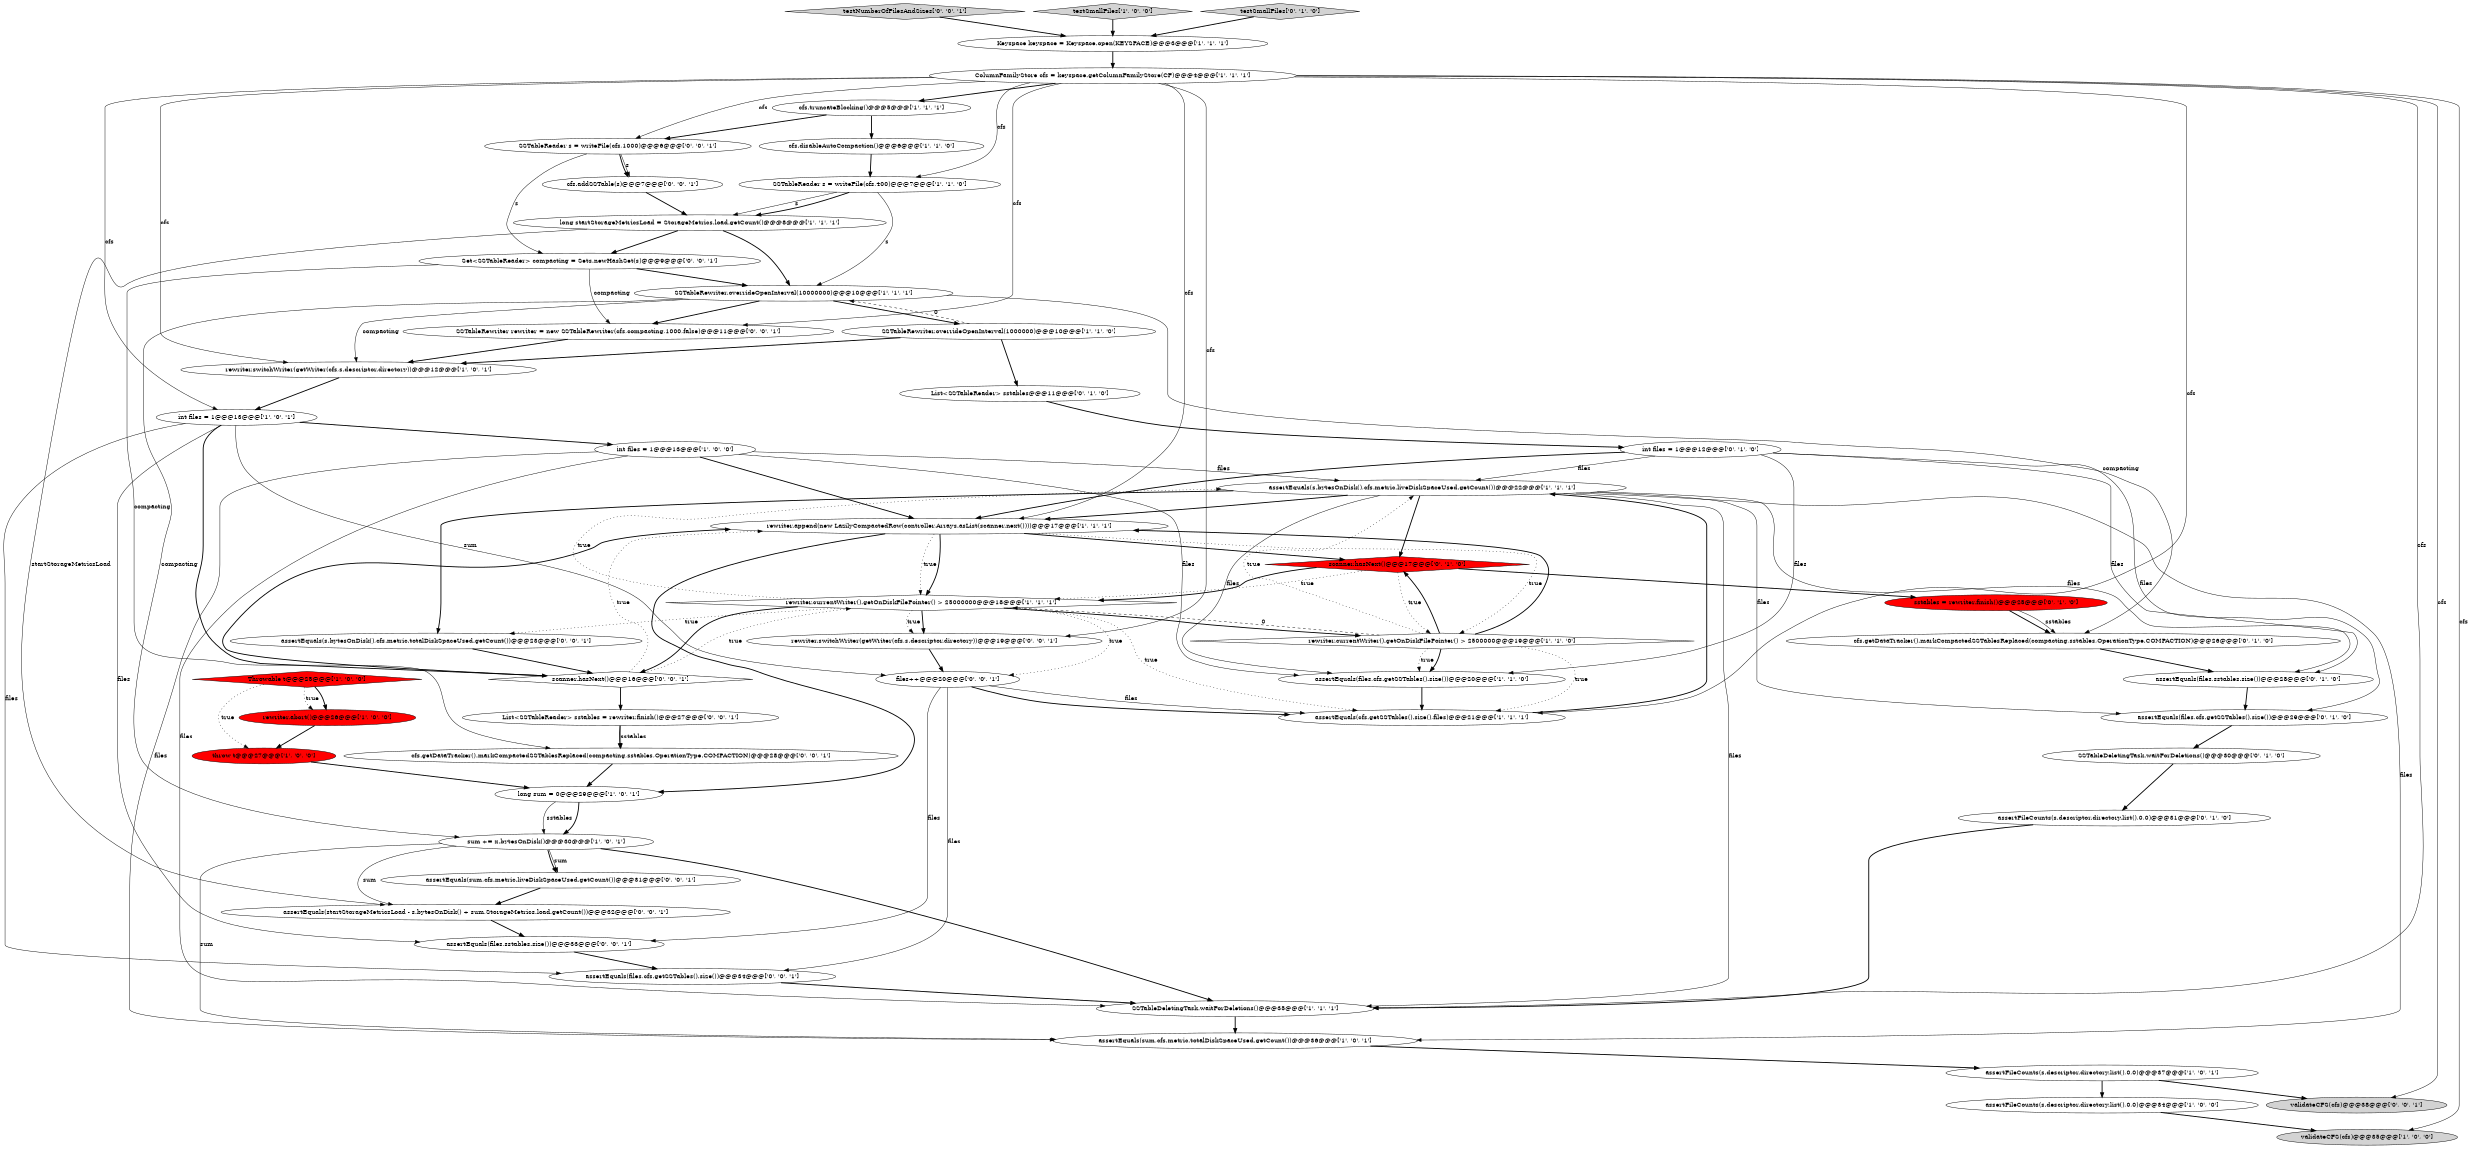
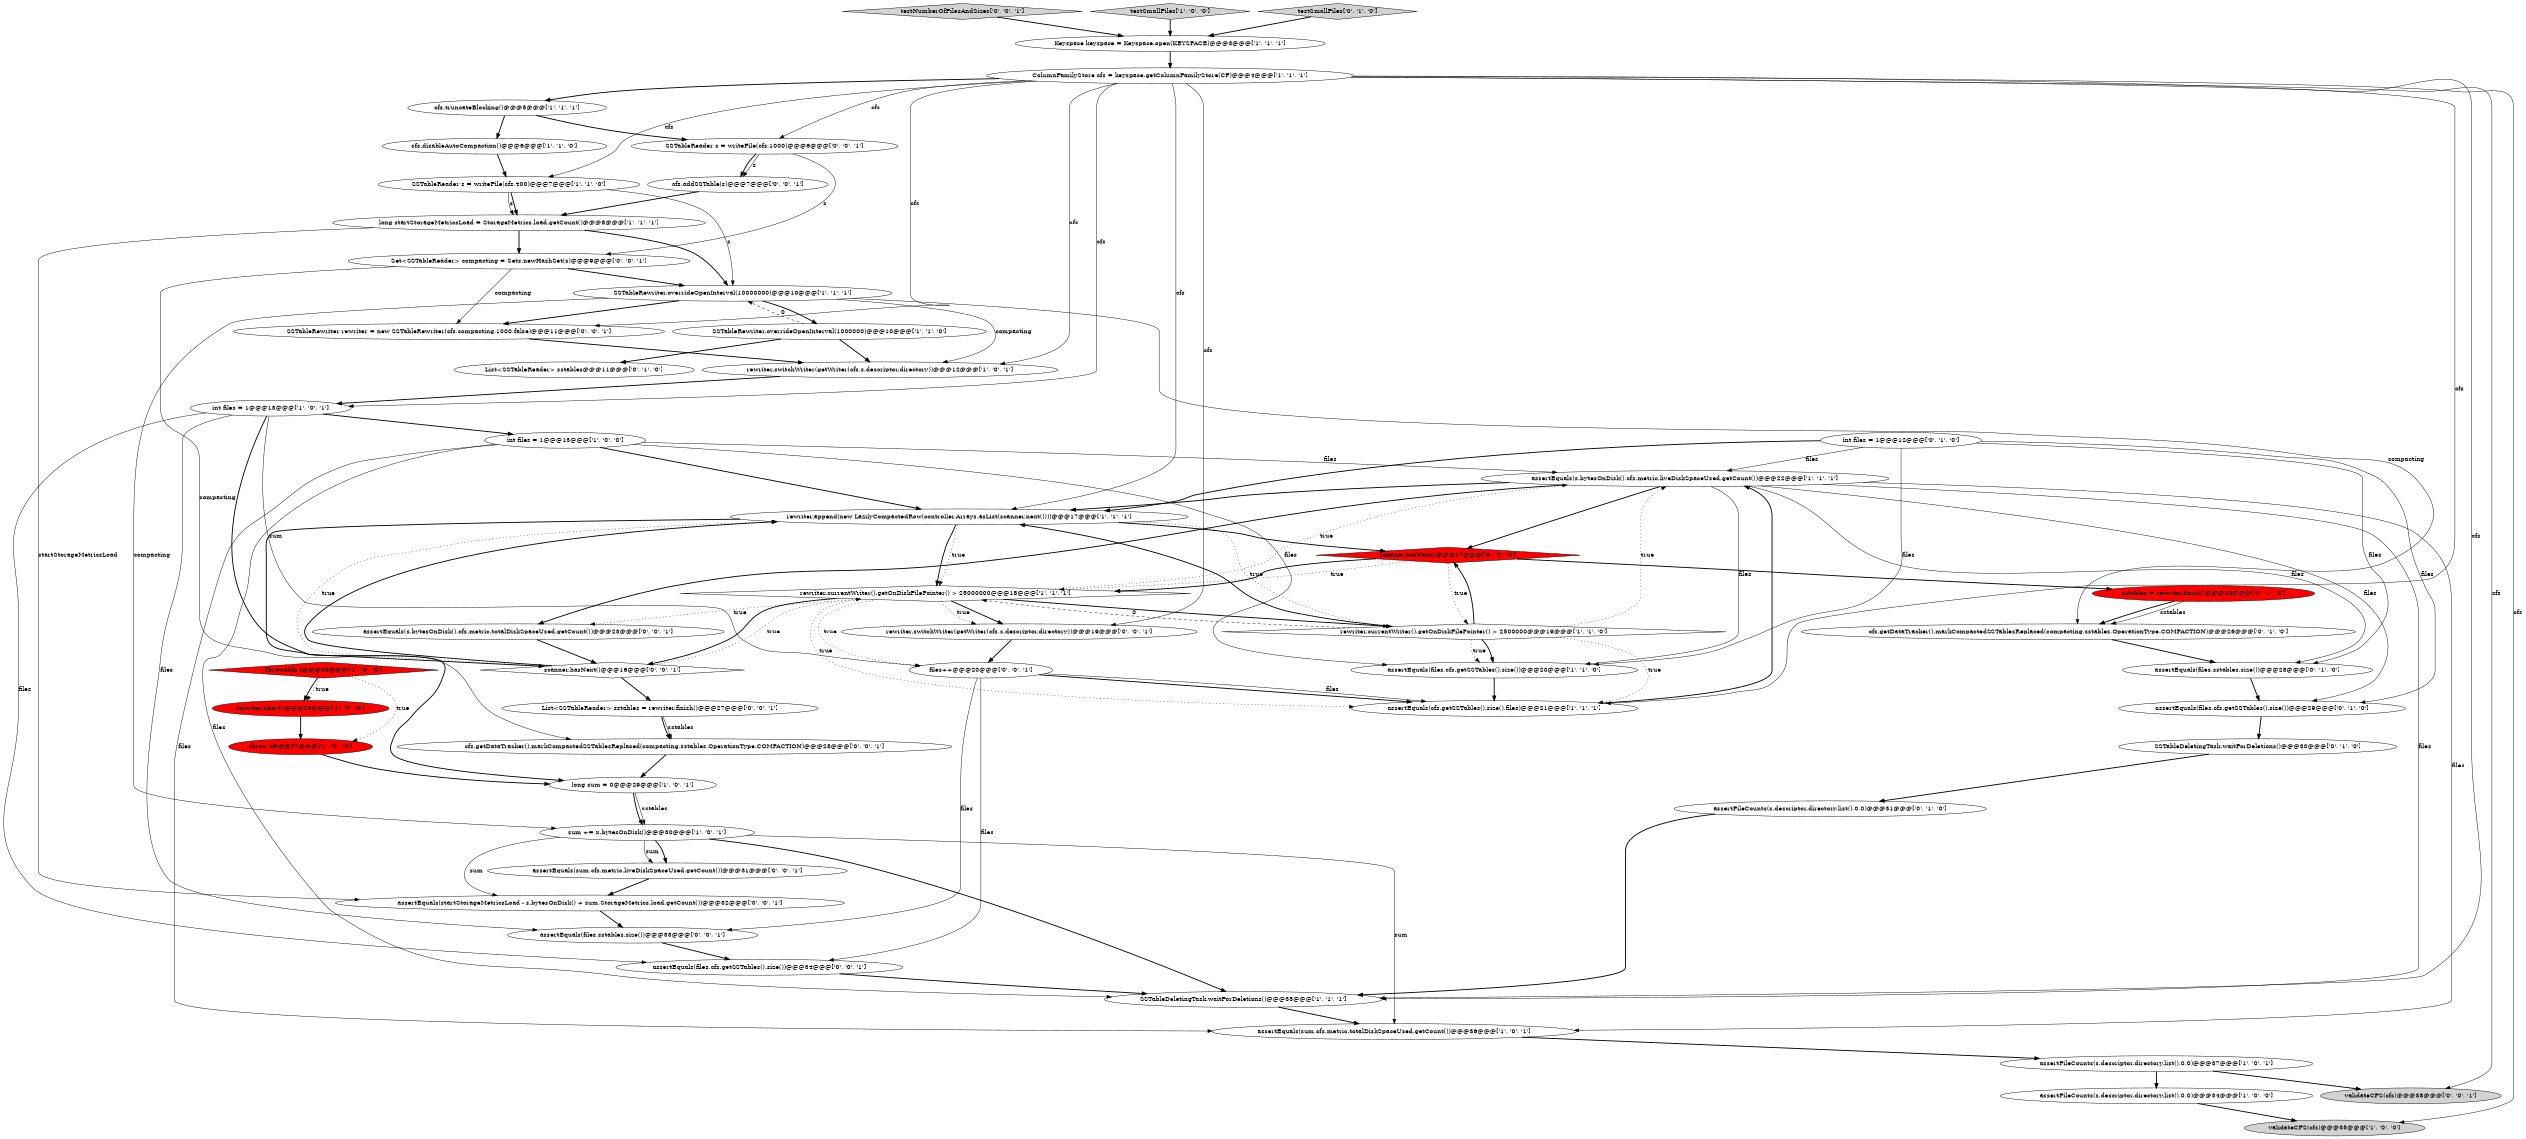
(1331, 437) -> none
